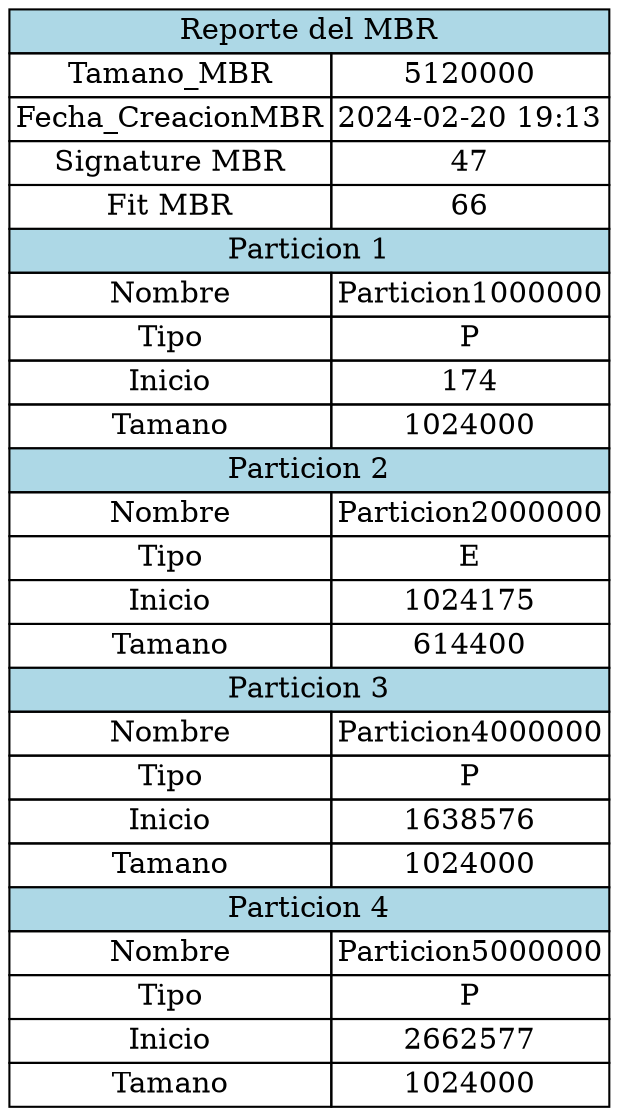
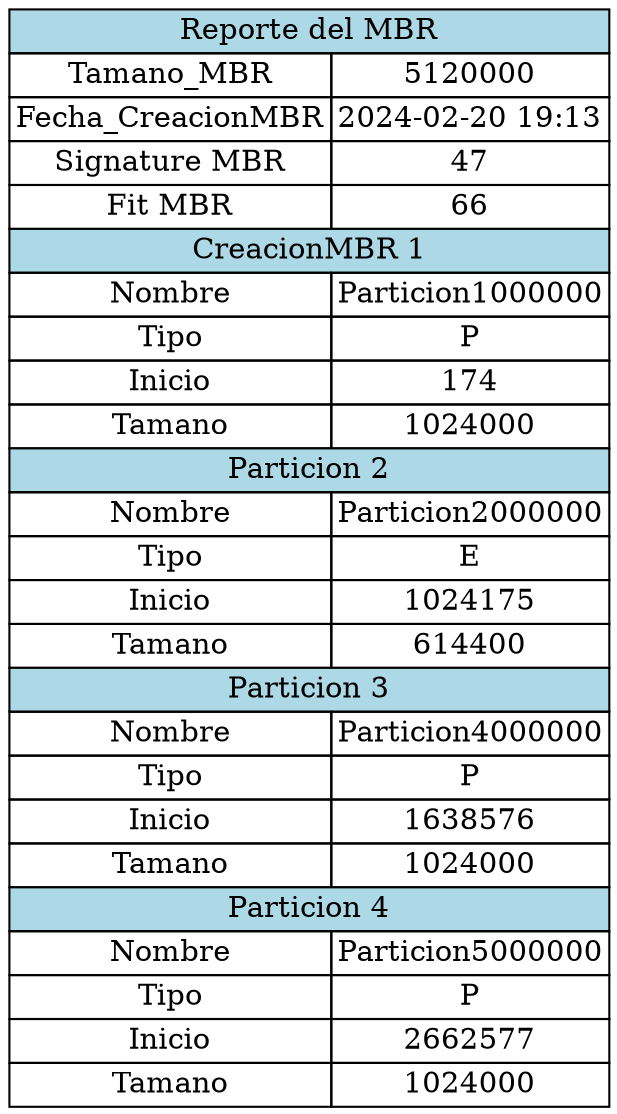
(309, 250) -> (309, 250)
